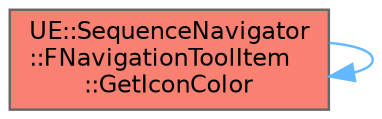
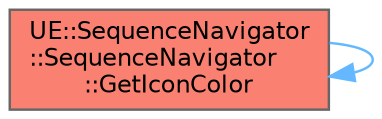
(169, 60) -> (169, 60)
